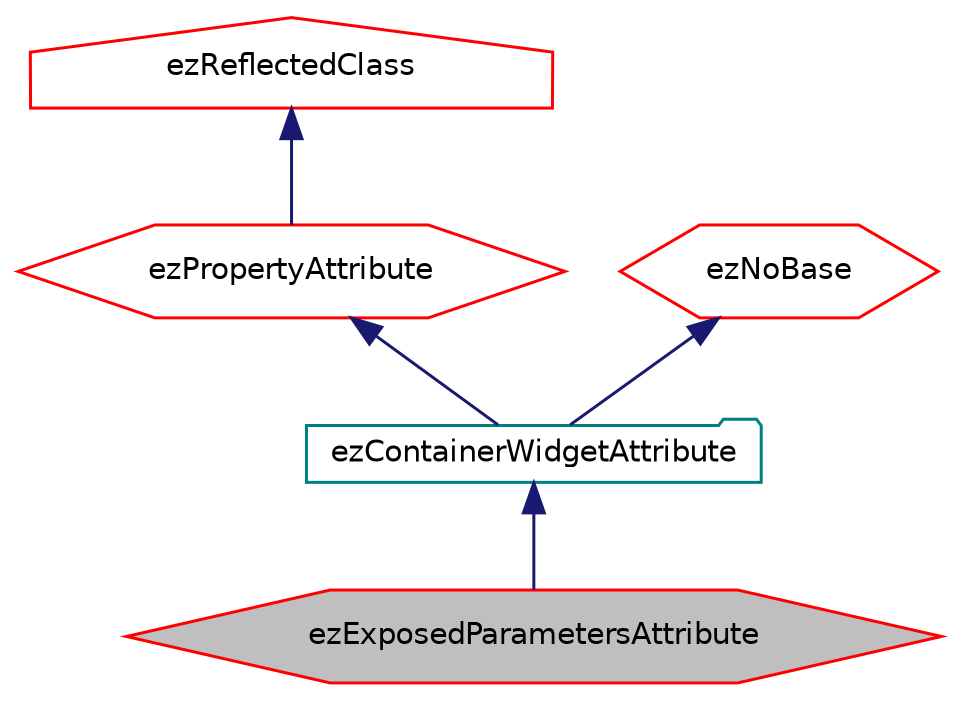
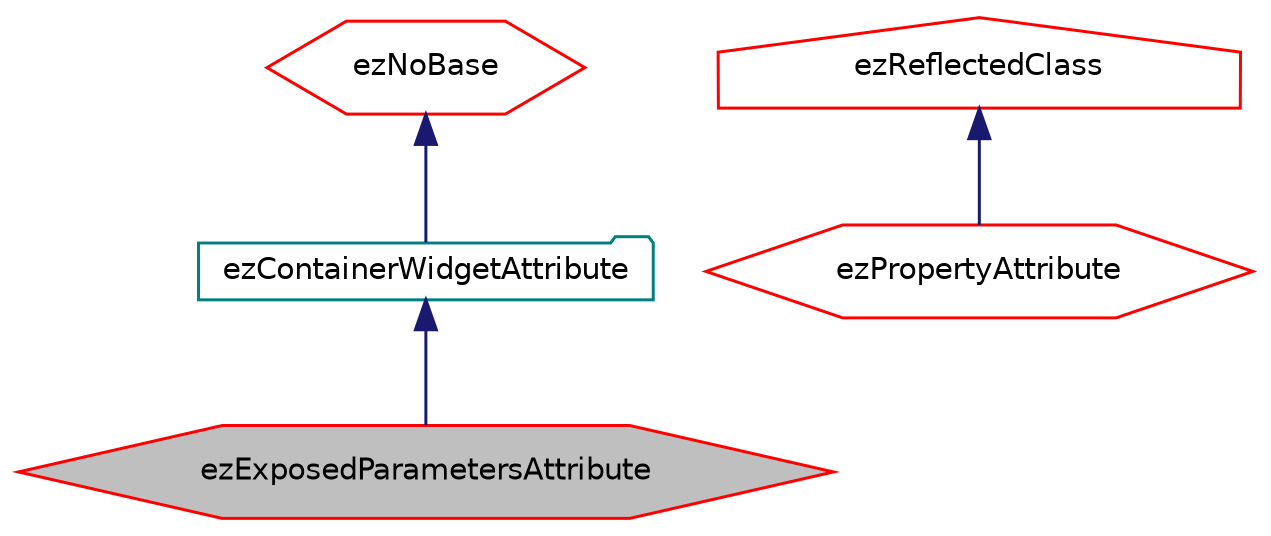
(437, 381) -> none
